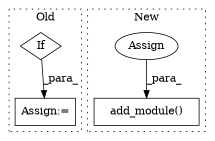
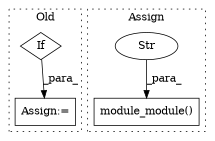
(147, 18) -> (147, 18)
(147, 46) -> (147, 46)
(147, 112) -> (147, 112)
